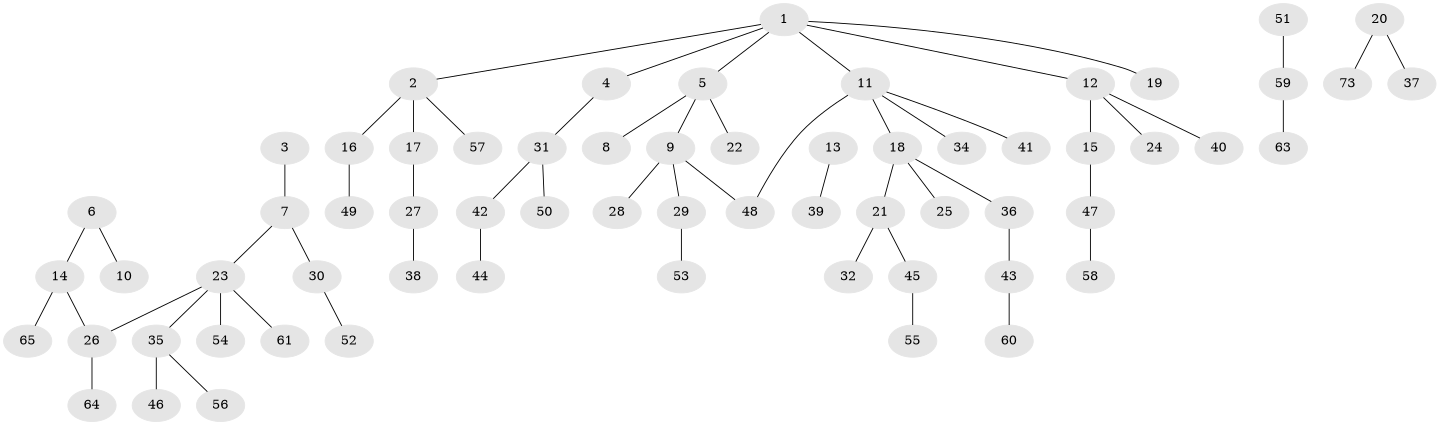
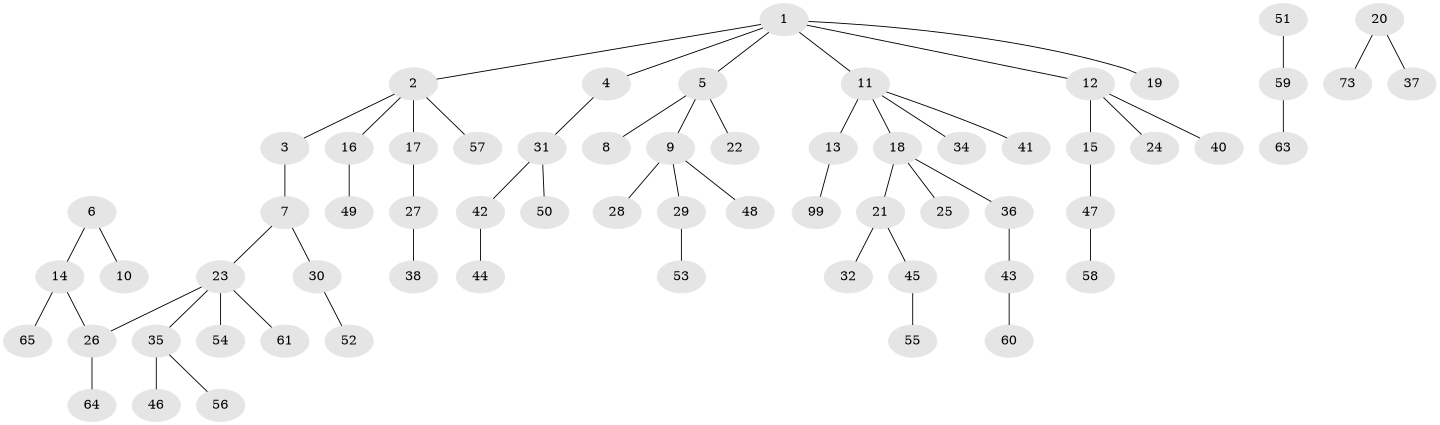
none -> (349, 116)
(795, 139) -> (849, 116)
(816, 213) -> (816, 213)
